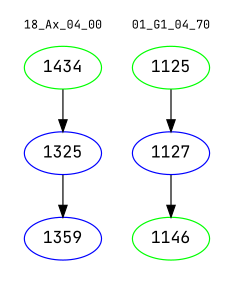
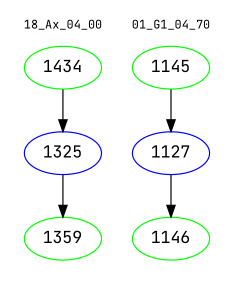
(171, 68) -> (171, 68)
(63, 239) -> (63, 239)
